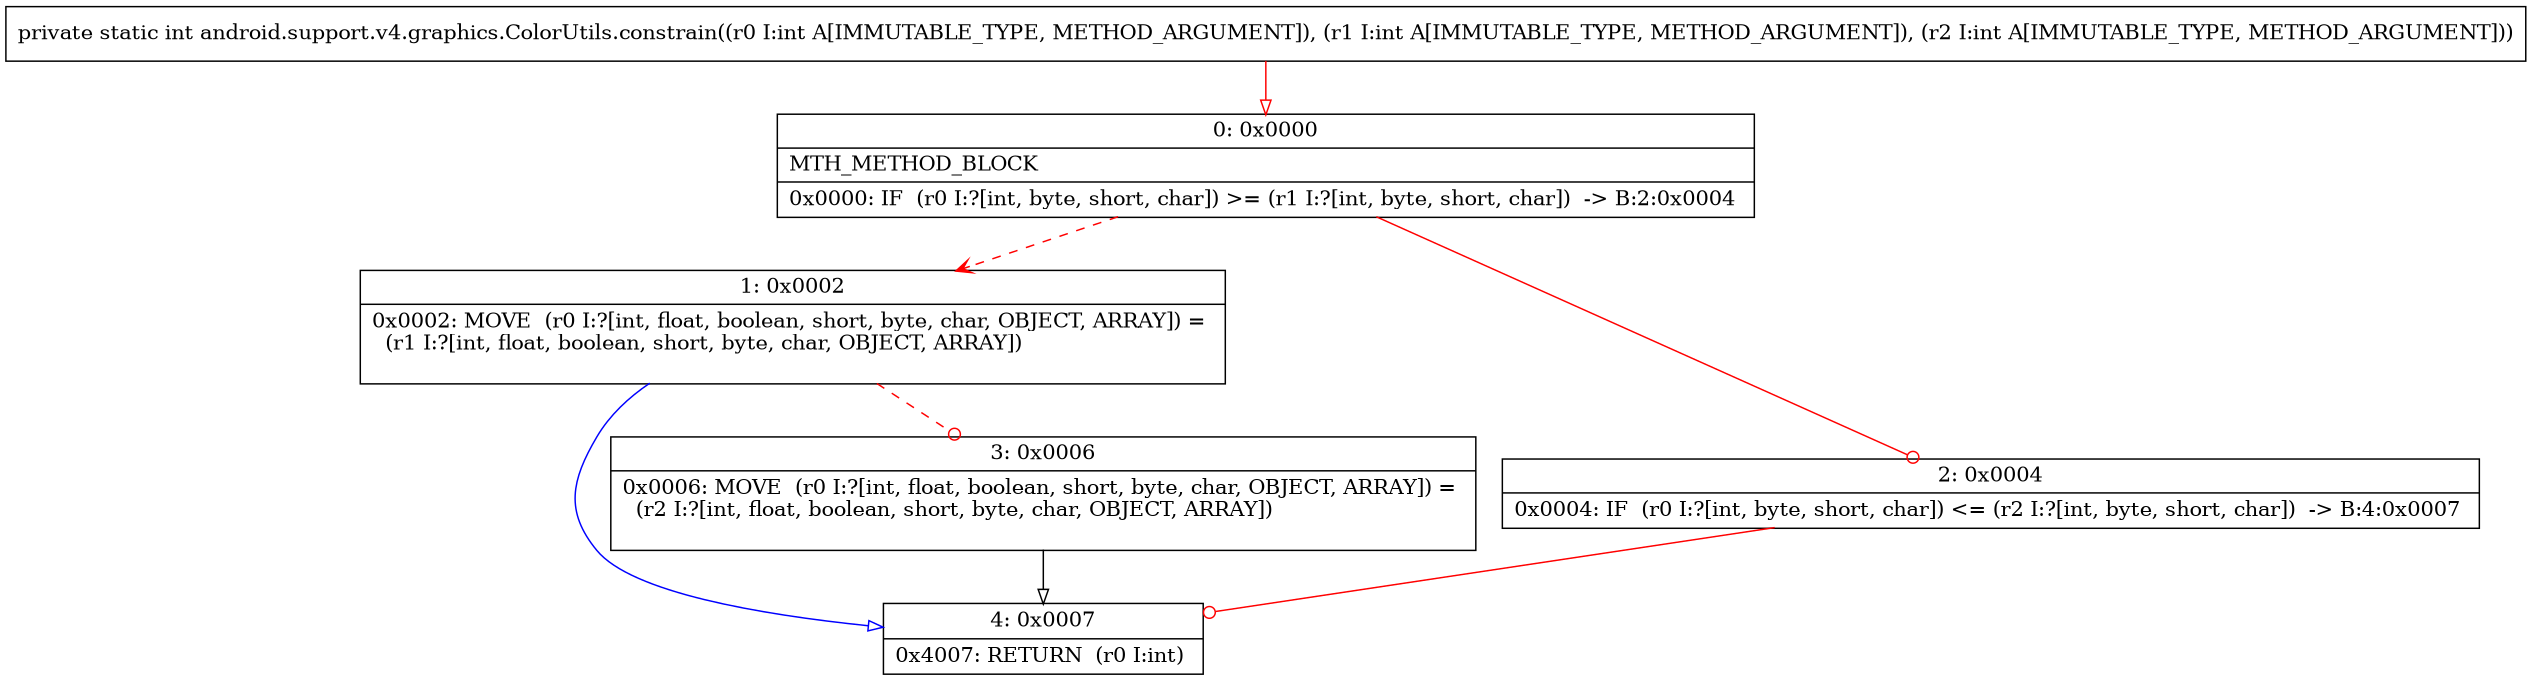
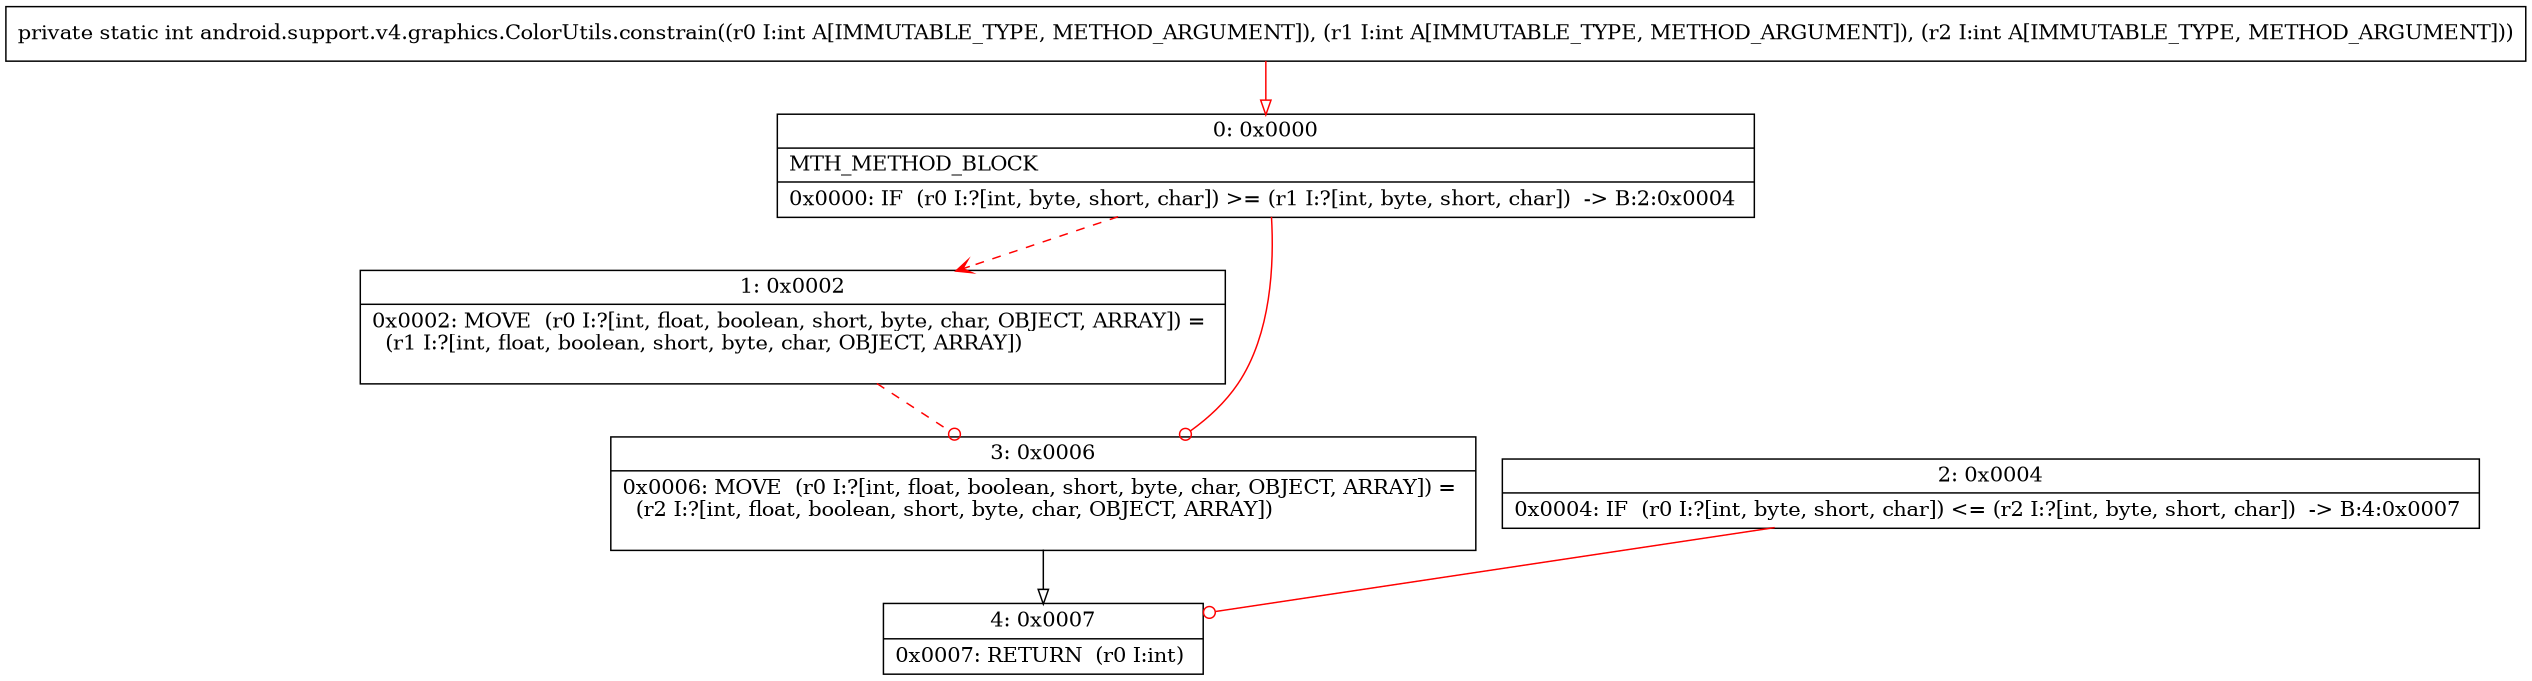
(1642, 336) -> (1260, 336)
(632, 575) -> none
(1043, 656) -> (1043, 656)
